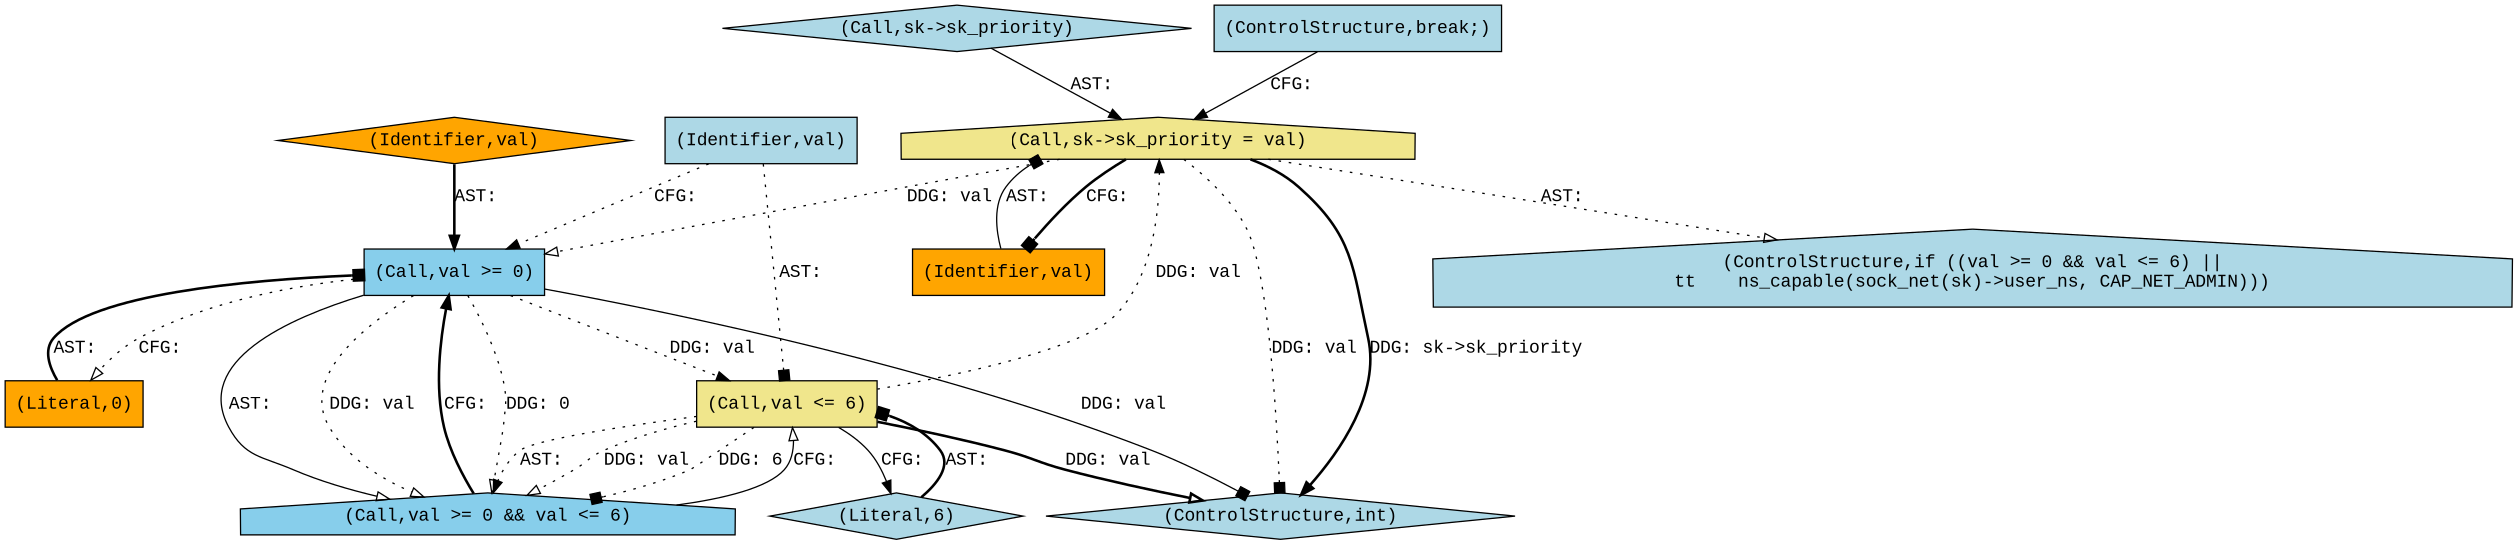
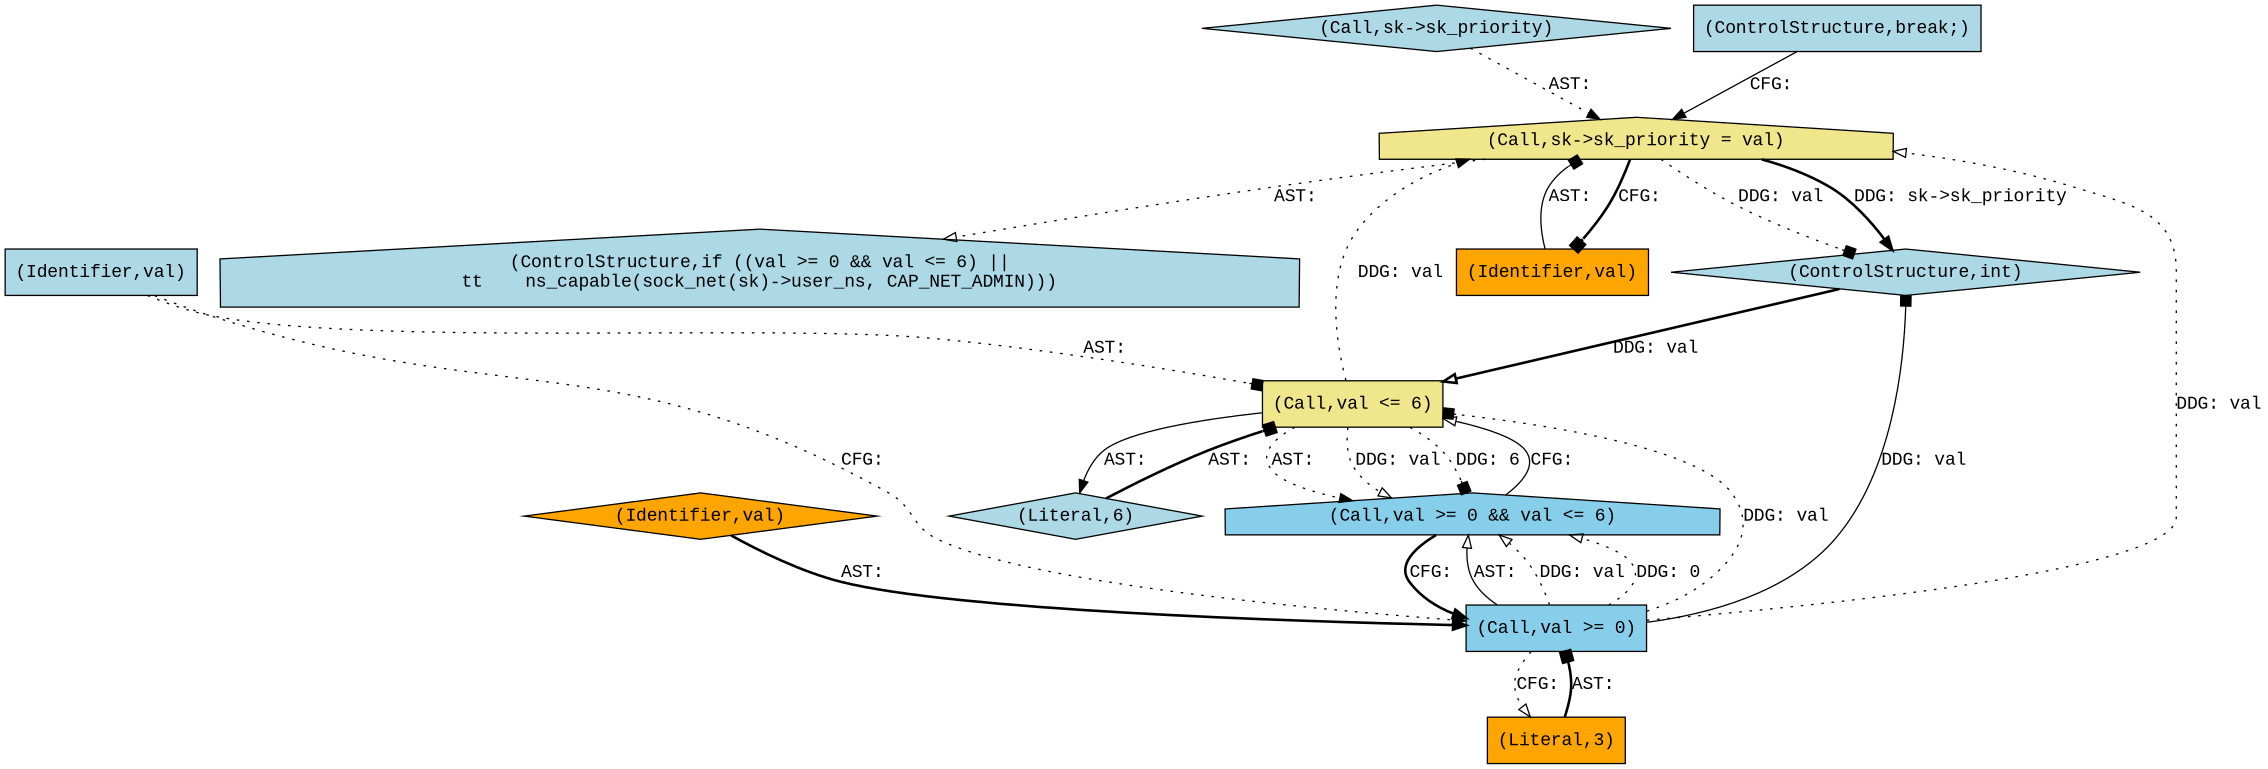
(1051, 81) -> (1530, 81)
(809, 205) -> (2176, 509)
(614, 336) -> (1682, 461)
(74, 404) -> (1556, 740)
(908, 460) -> (1131, 460)
(1034, 460) -> (1648, 334)
